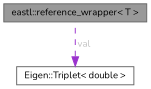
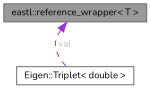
(75, 39) -> (56, 49)
